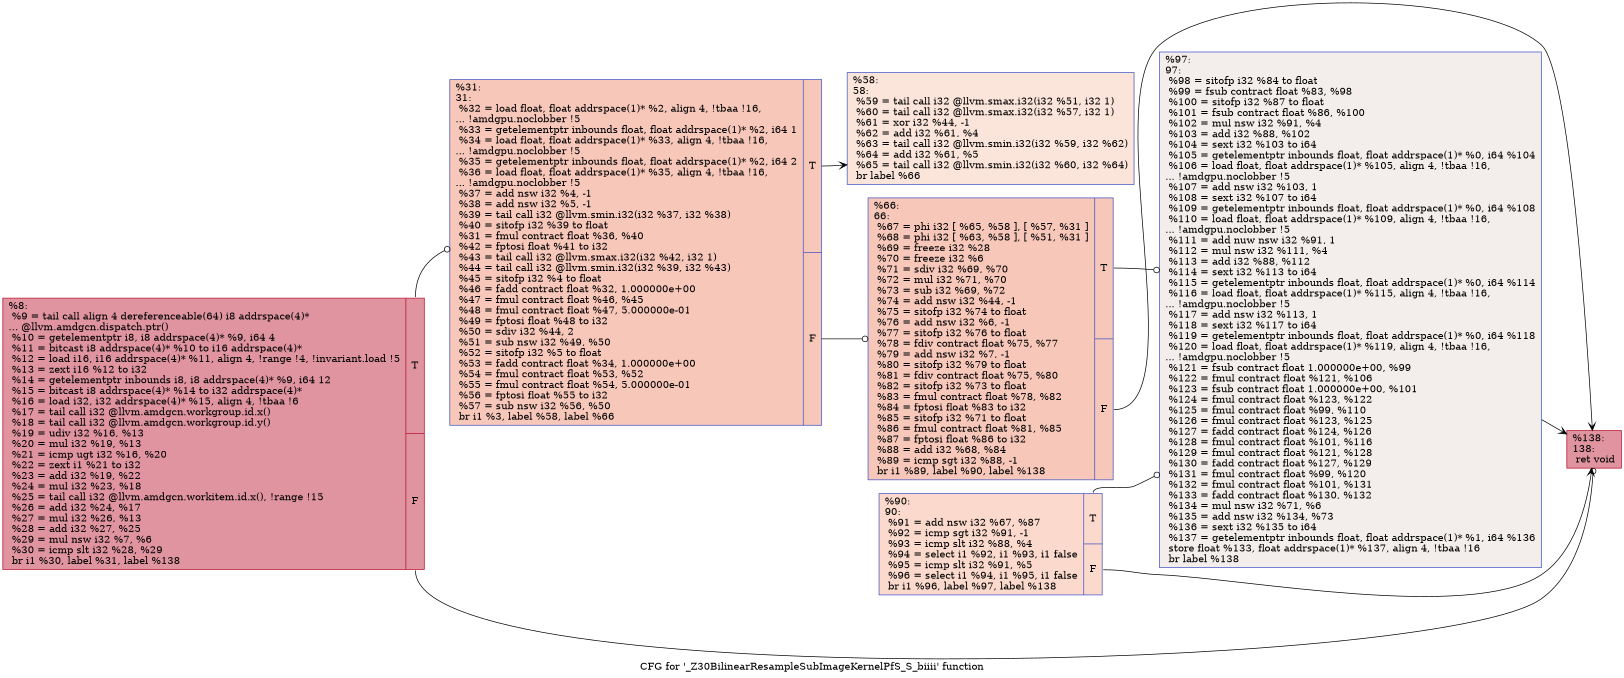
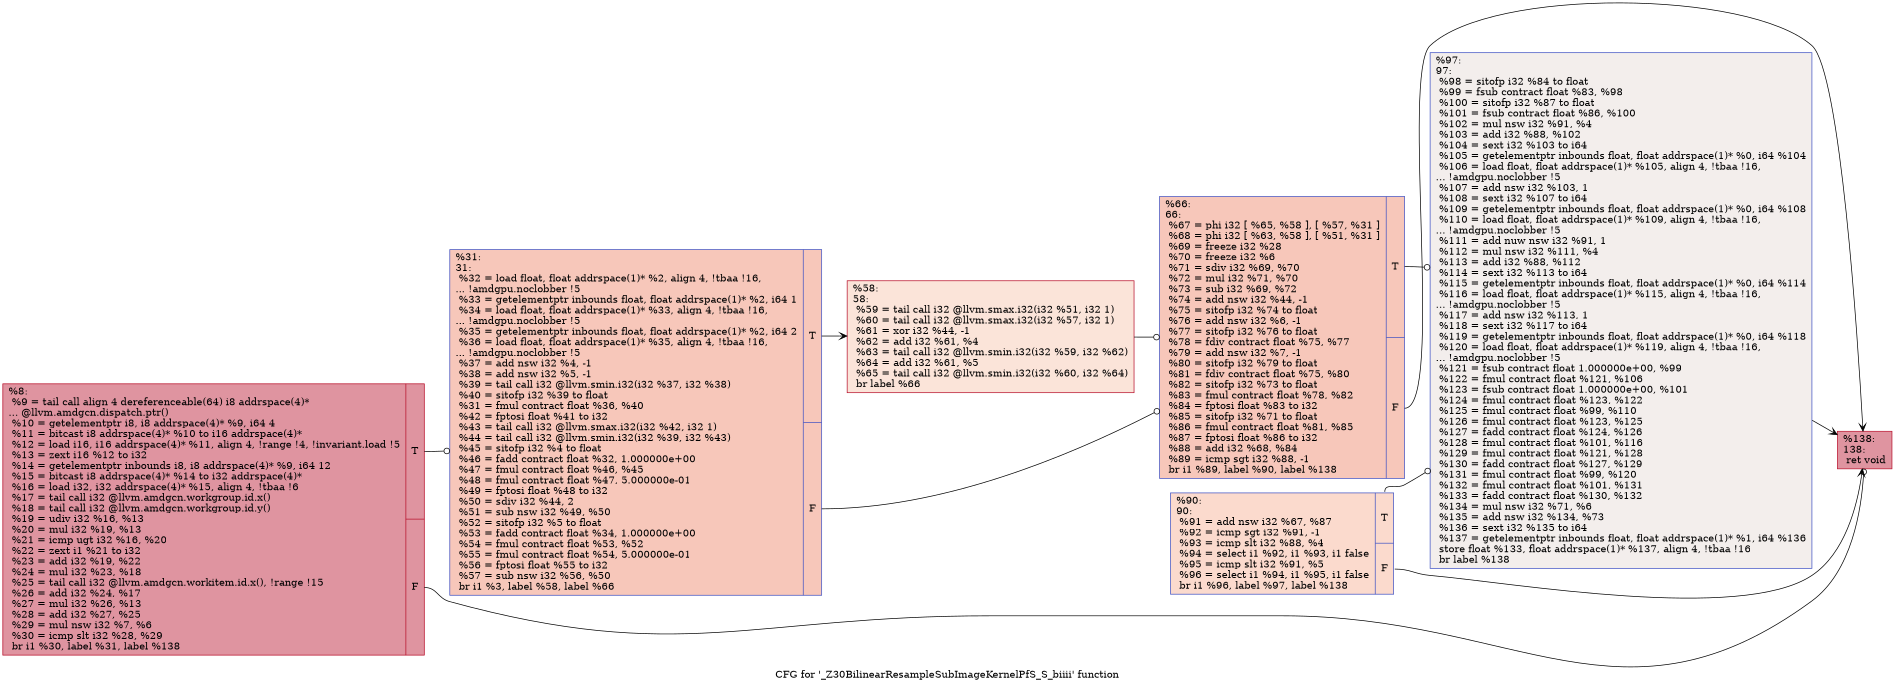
(991, 128) -> (991, 337)
none -> (1144, 337)
